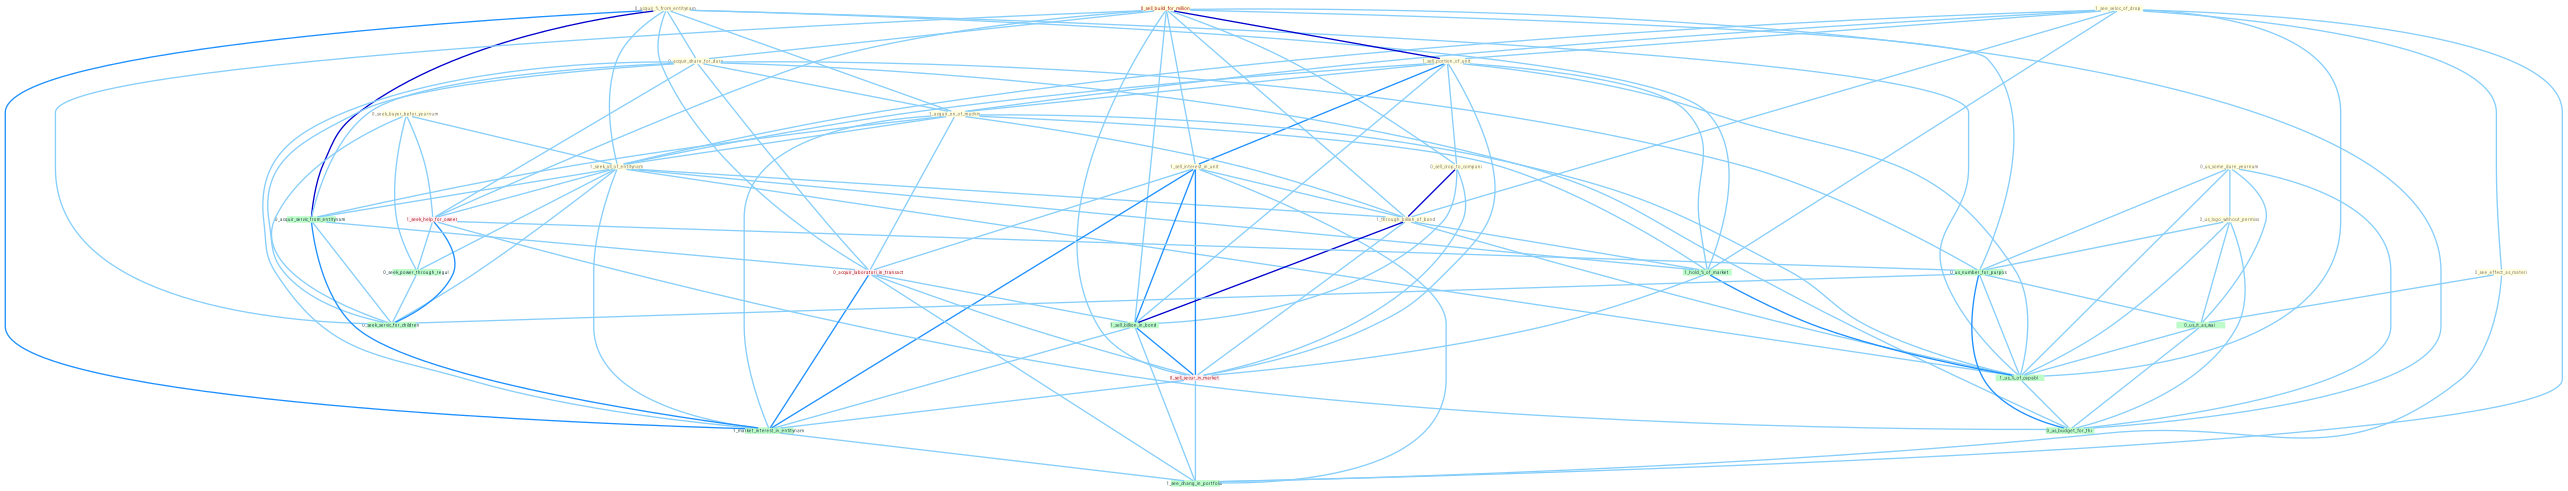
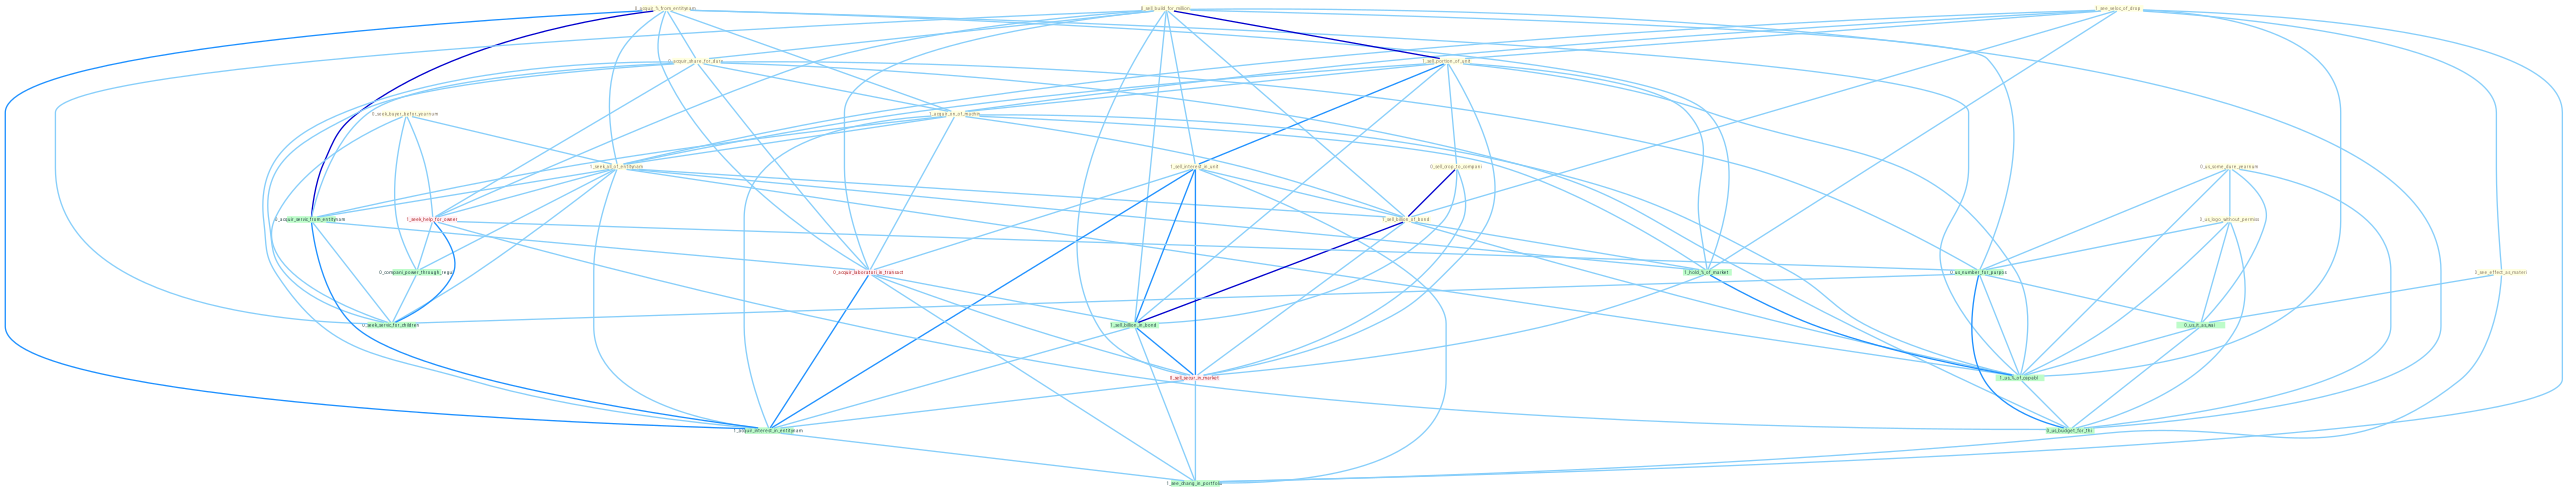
(1166, 8) -> (1166, 8)
(1332, 85) -> (921, 55)
(1407, 220) -> (1407, 220)
(417, 272) -> (417, 272)
(769, 431) -> (769, 431)
